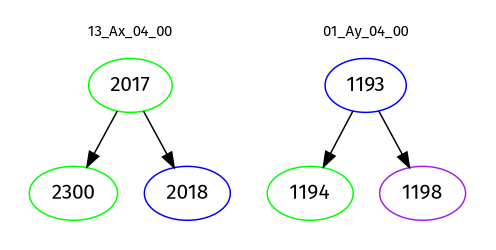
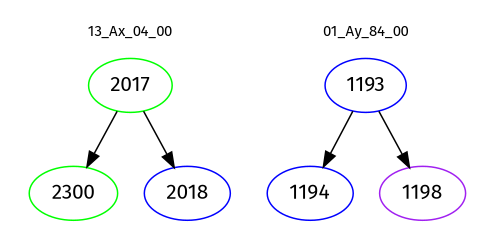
(366, 32) -> (366, 32)
(310, 193) -> (310, 193)
